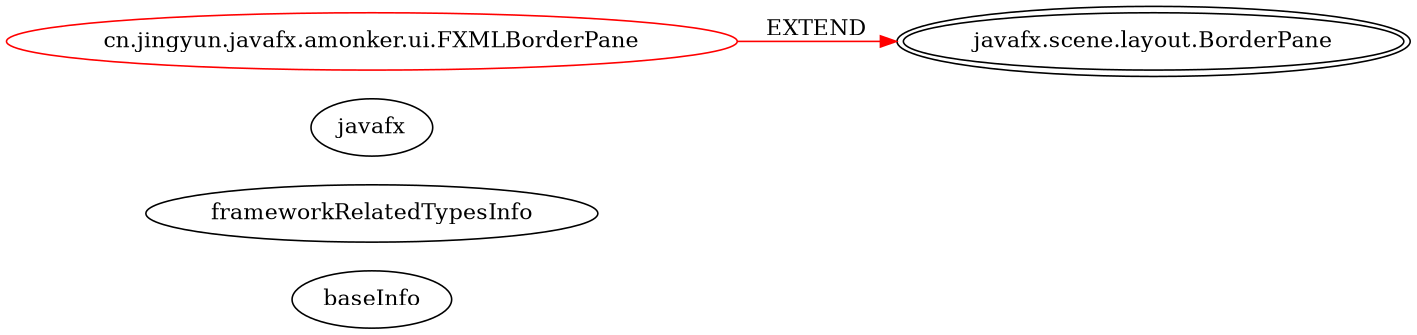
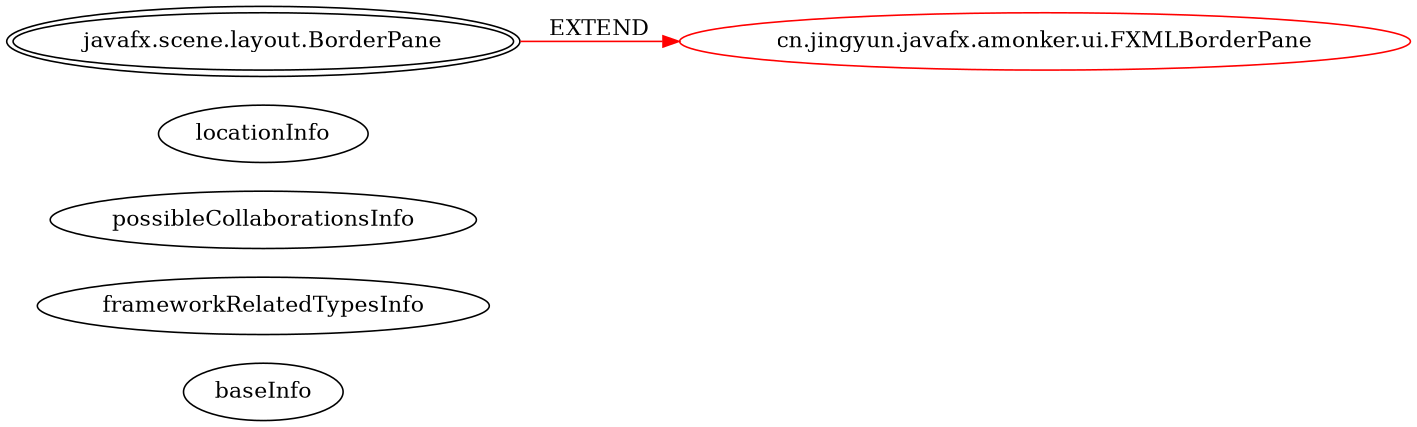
(809, 41) -> (591, 41)
(372, 127) -> (263, 220)
none -> (263, 134)
